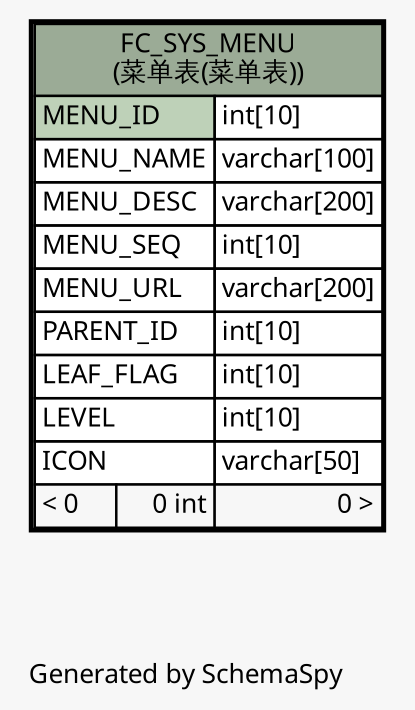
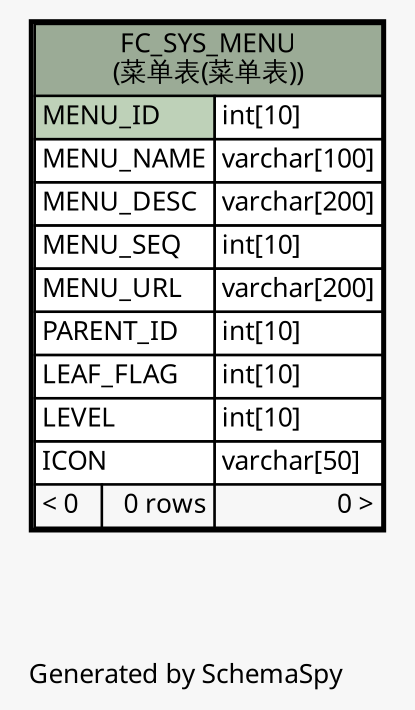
(180, 505) -> (166, 505)
